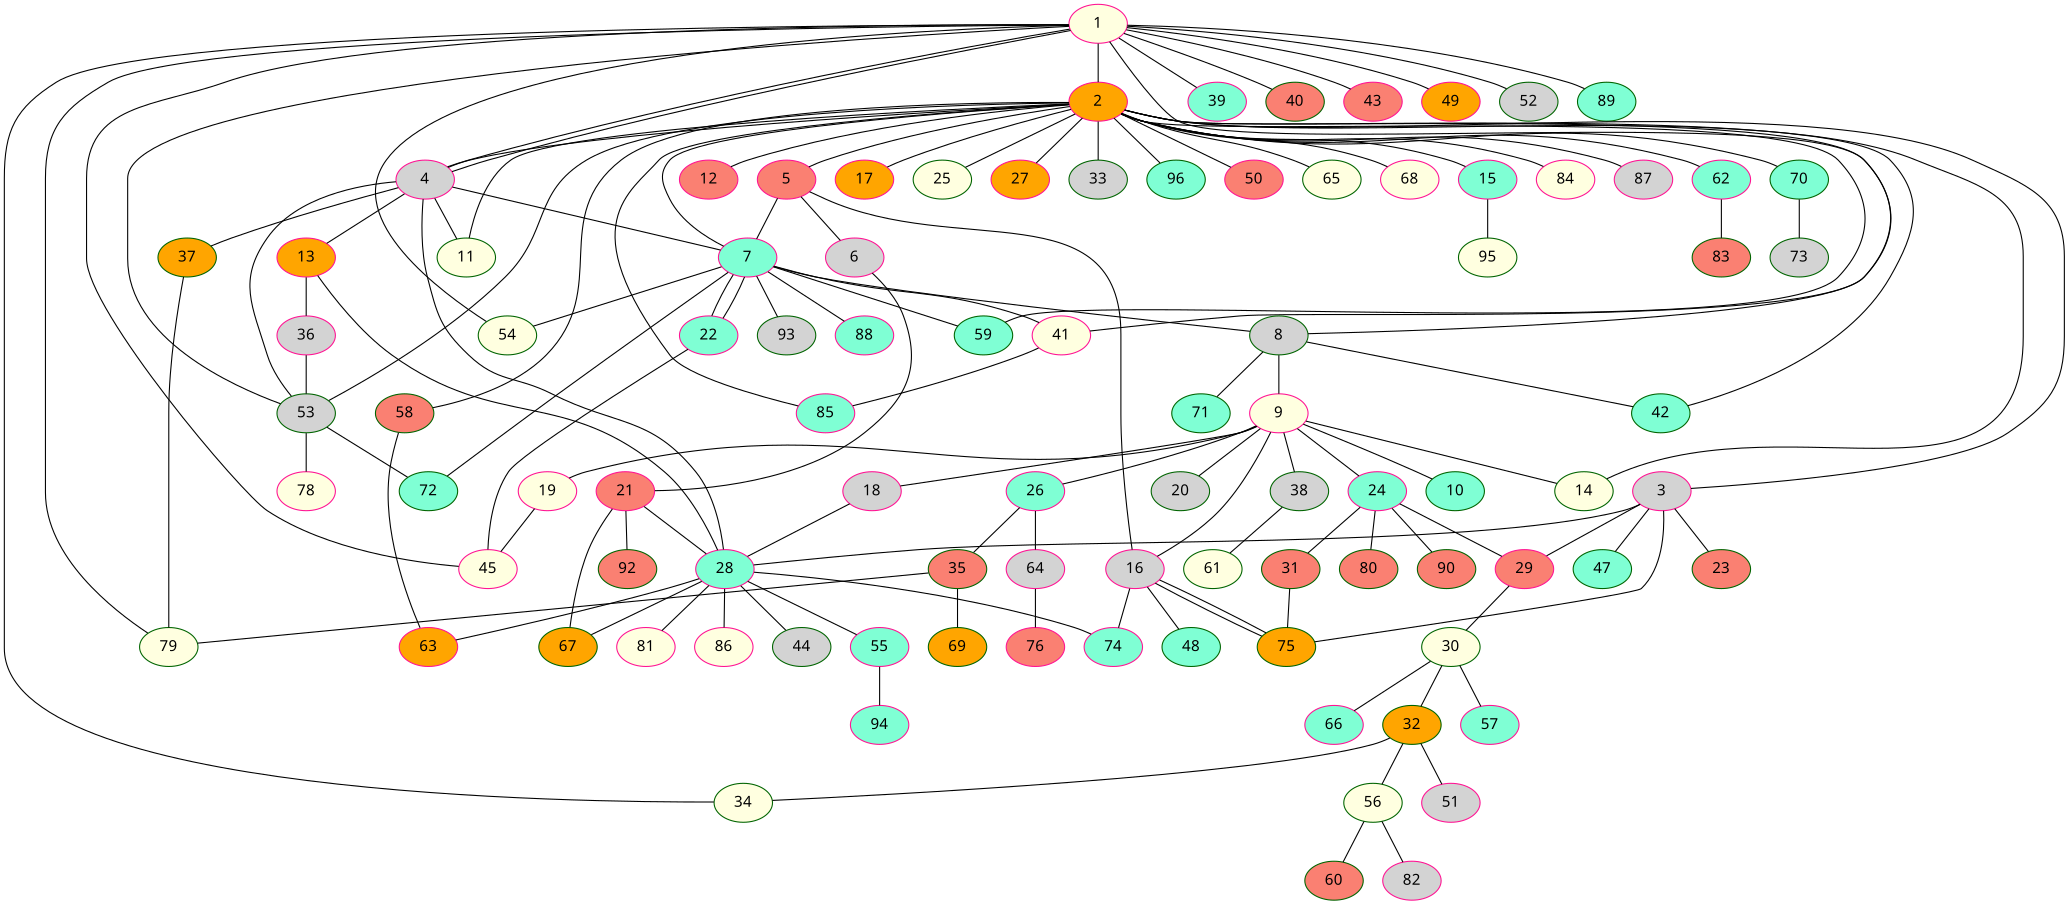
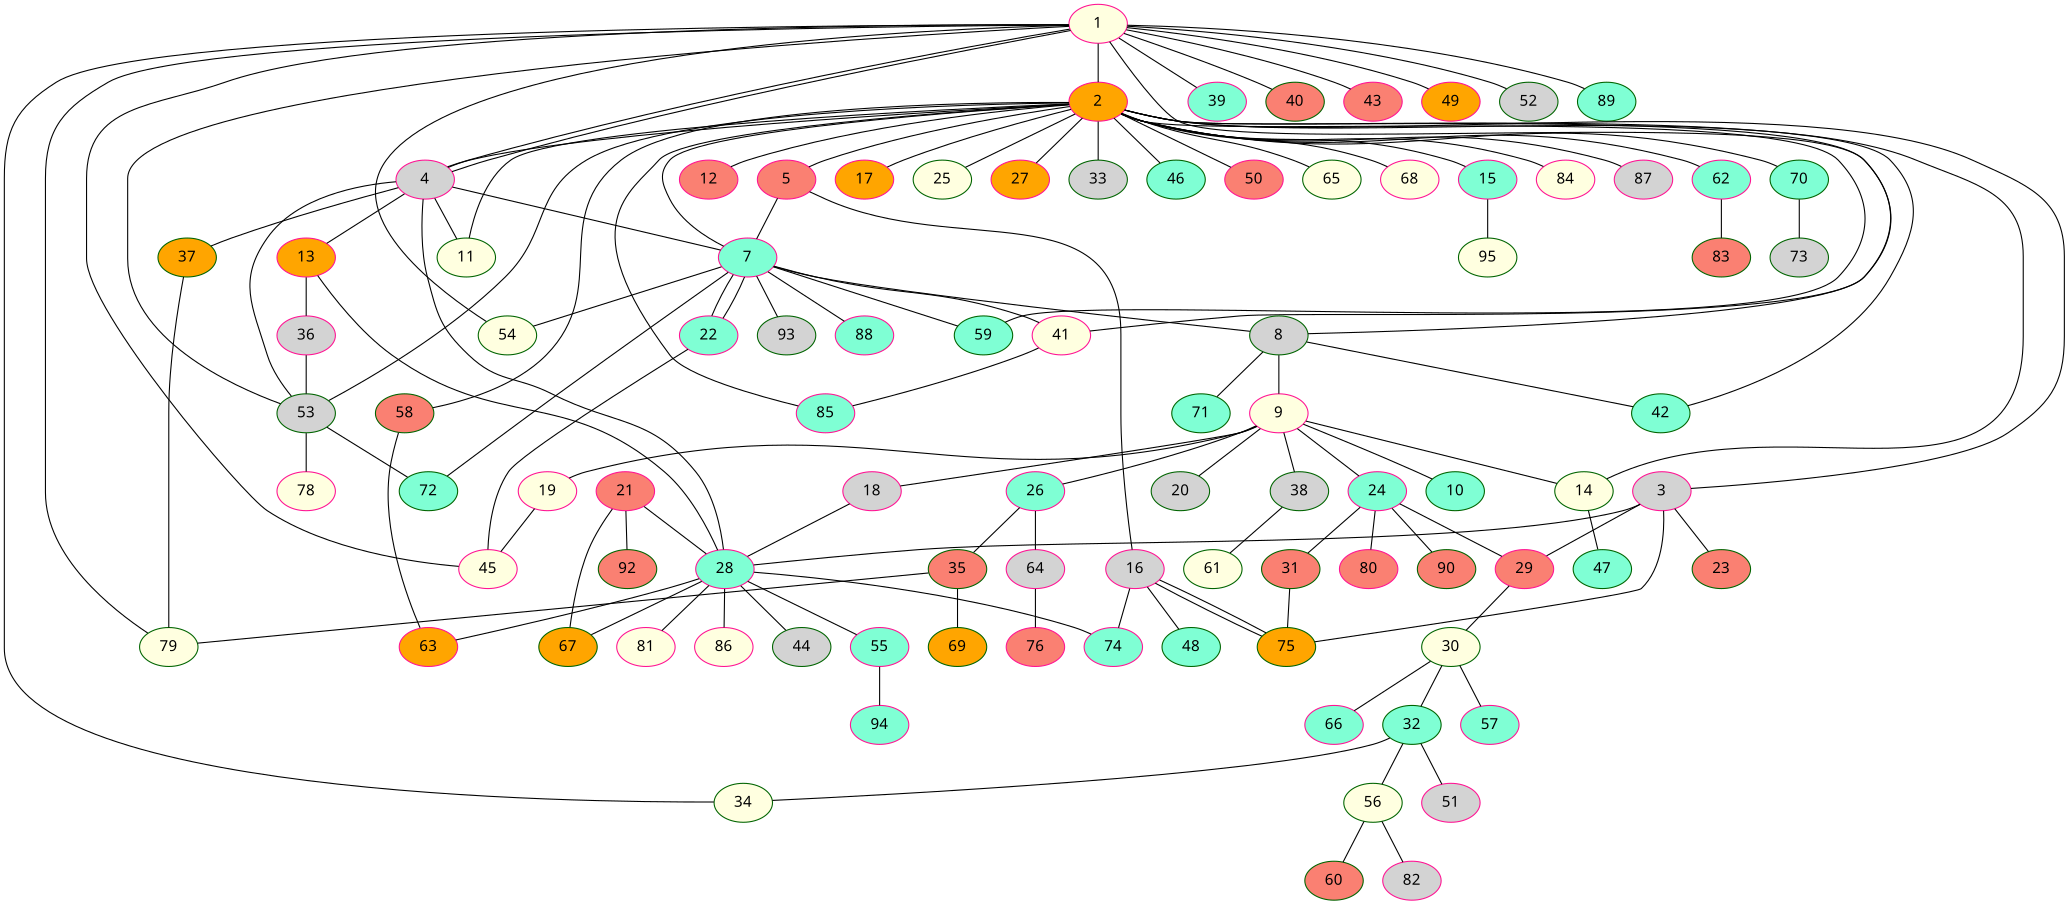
(1176, 180) -> (1176, 180)
(855, 258) -> none
(1225, 504) -> none
(1632, 530) -> (1591, 523)
(1369, 569) -> (1369, 569)
(1412, 725) -> (1412, 725)
